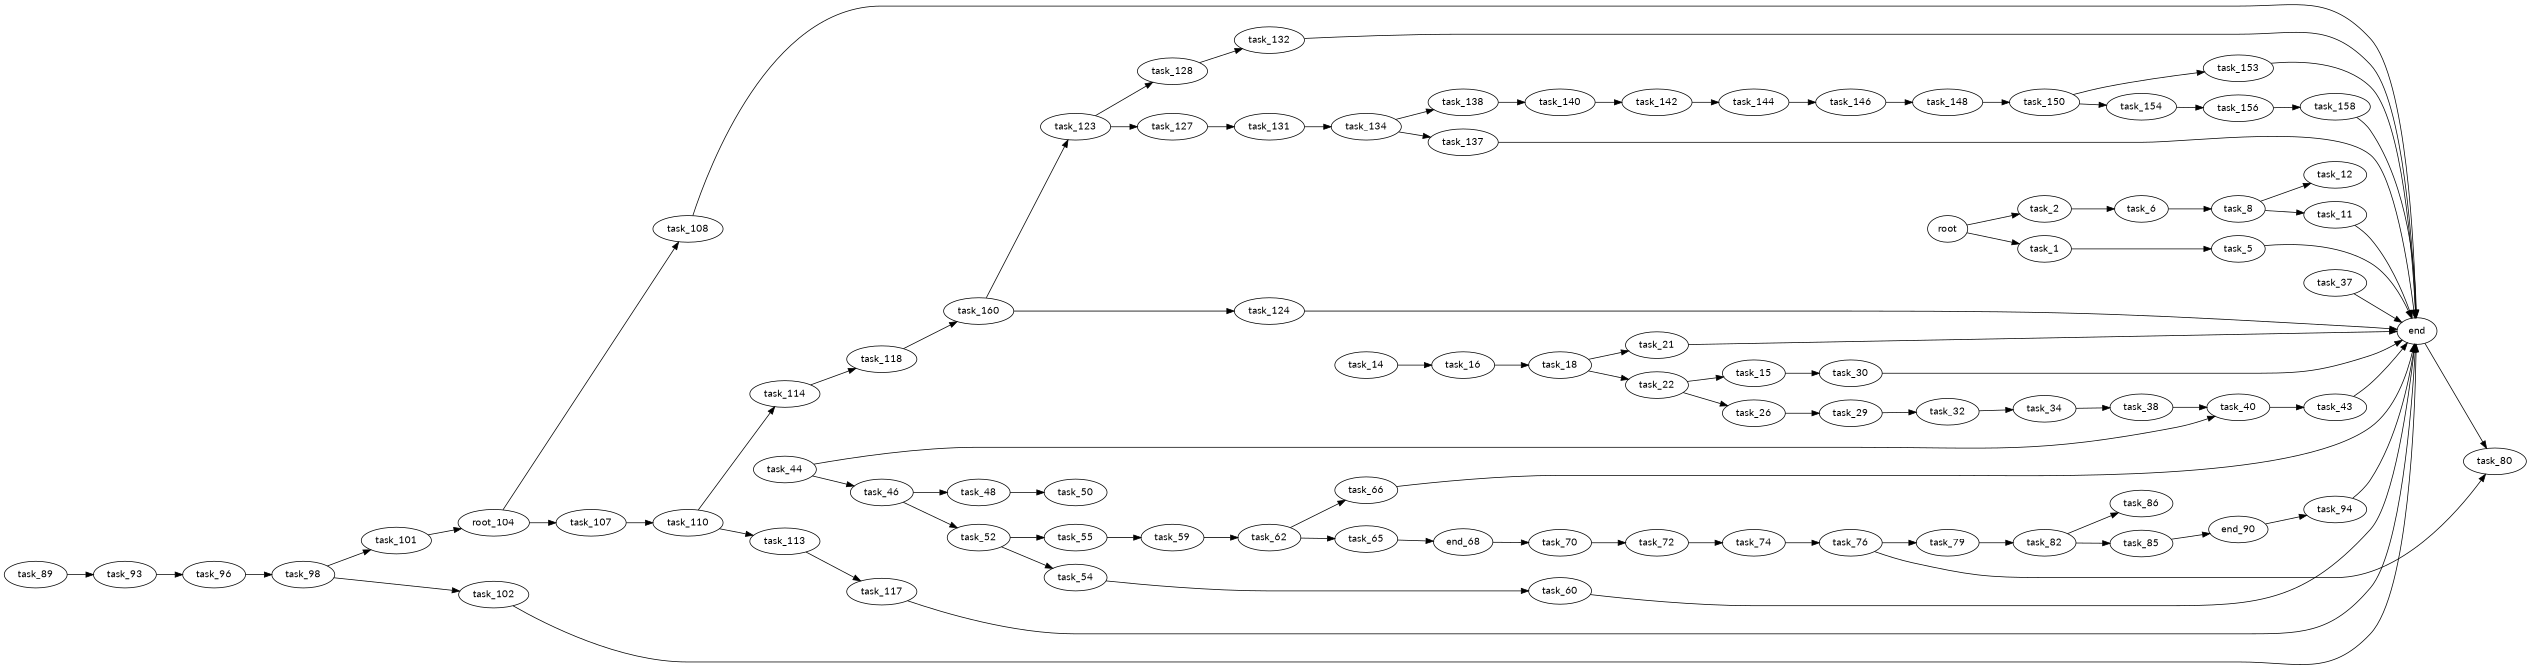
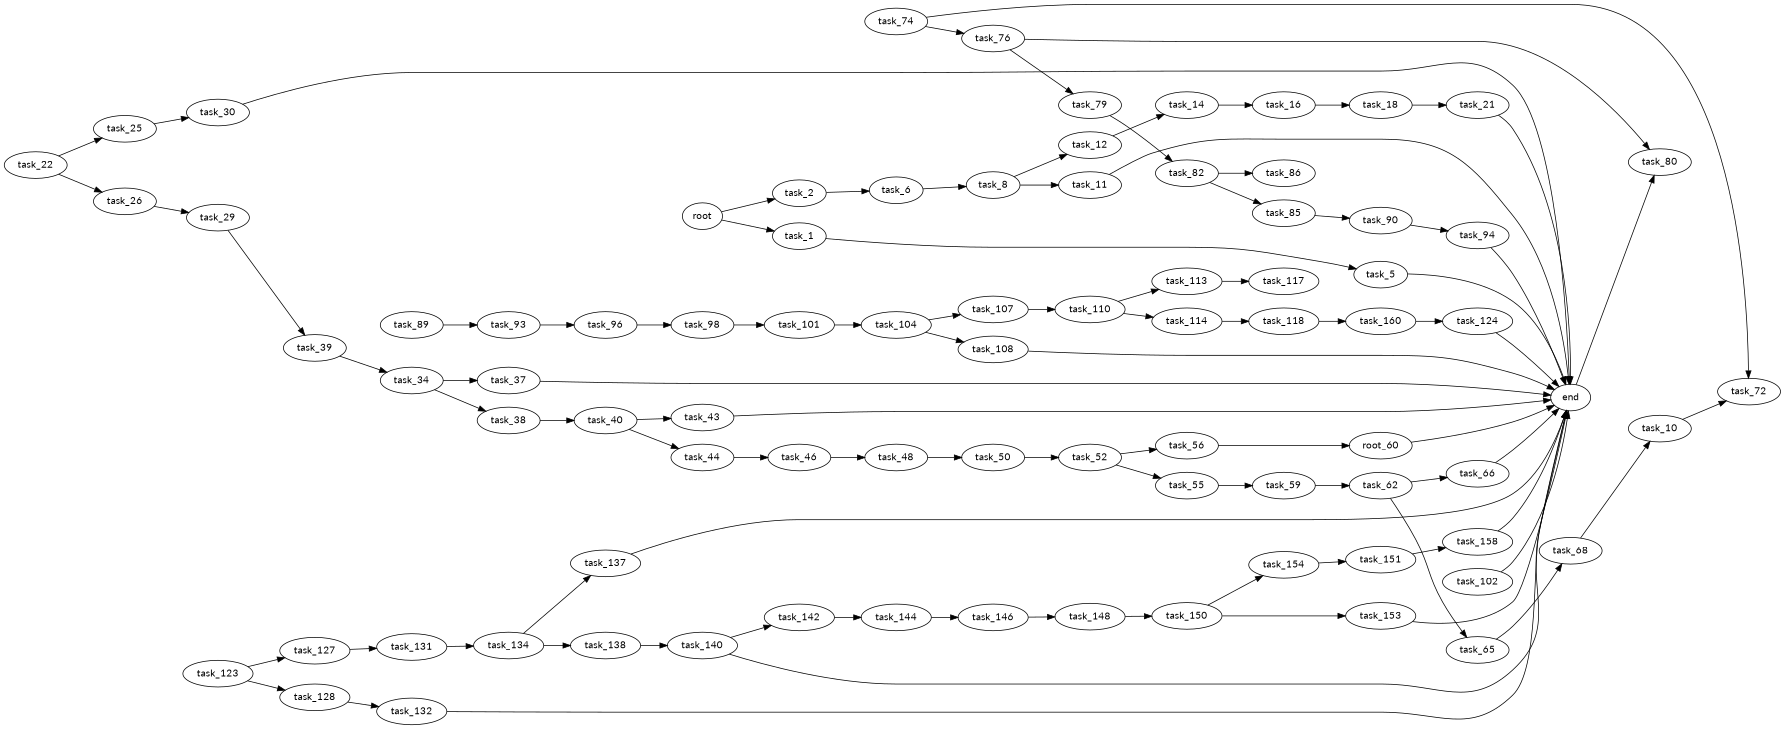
(2238, 108) -> (1381, 560)
none -> (1135, 127)
(1025, 222) -> none
(1754, 373) -> (125, 129)
(1605, 374) -> none
none -> (456, 381)
(1948, 412) -> (315, 348)
(1512, 447) -> (650, 438)
(927, 513) -> (1038, 457)
(494, 523) -> (896, 325)
(2238, 529) -> (1381, 221)
(1463, 542) -> (1571, 551)
(1560, 543) -> (1660, 429)
(1702, 543) -> (1471, 4)
(1076, 578) -> (1187, 446)
(393, 584) -> none
(1560, 591) -> (1381, 446)
(1765, 634) -> (1254, 684)
